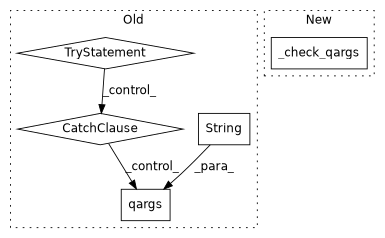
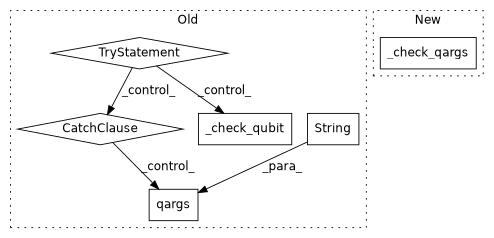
none -> (245, 129)
